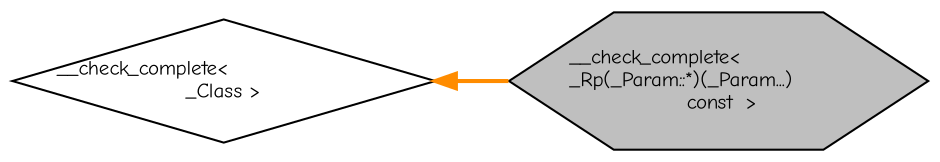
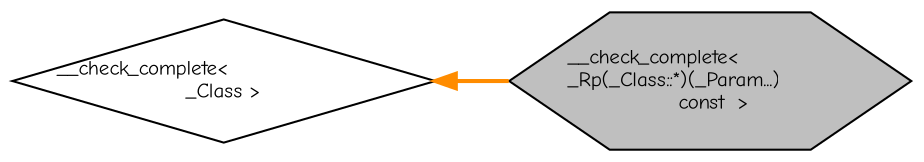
(719, 81) -> (710, 81)
